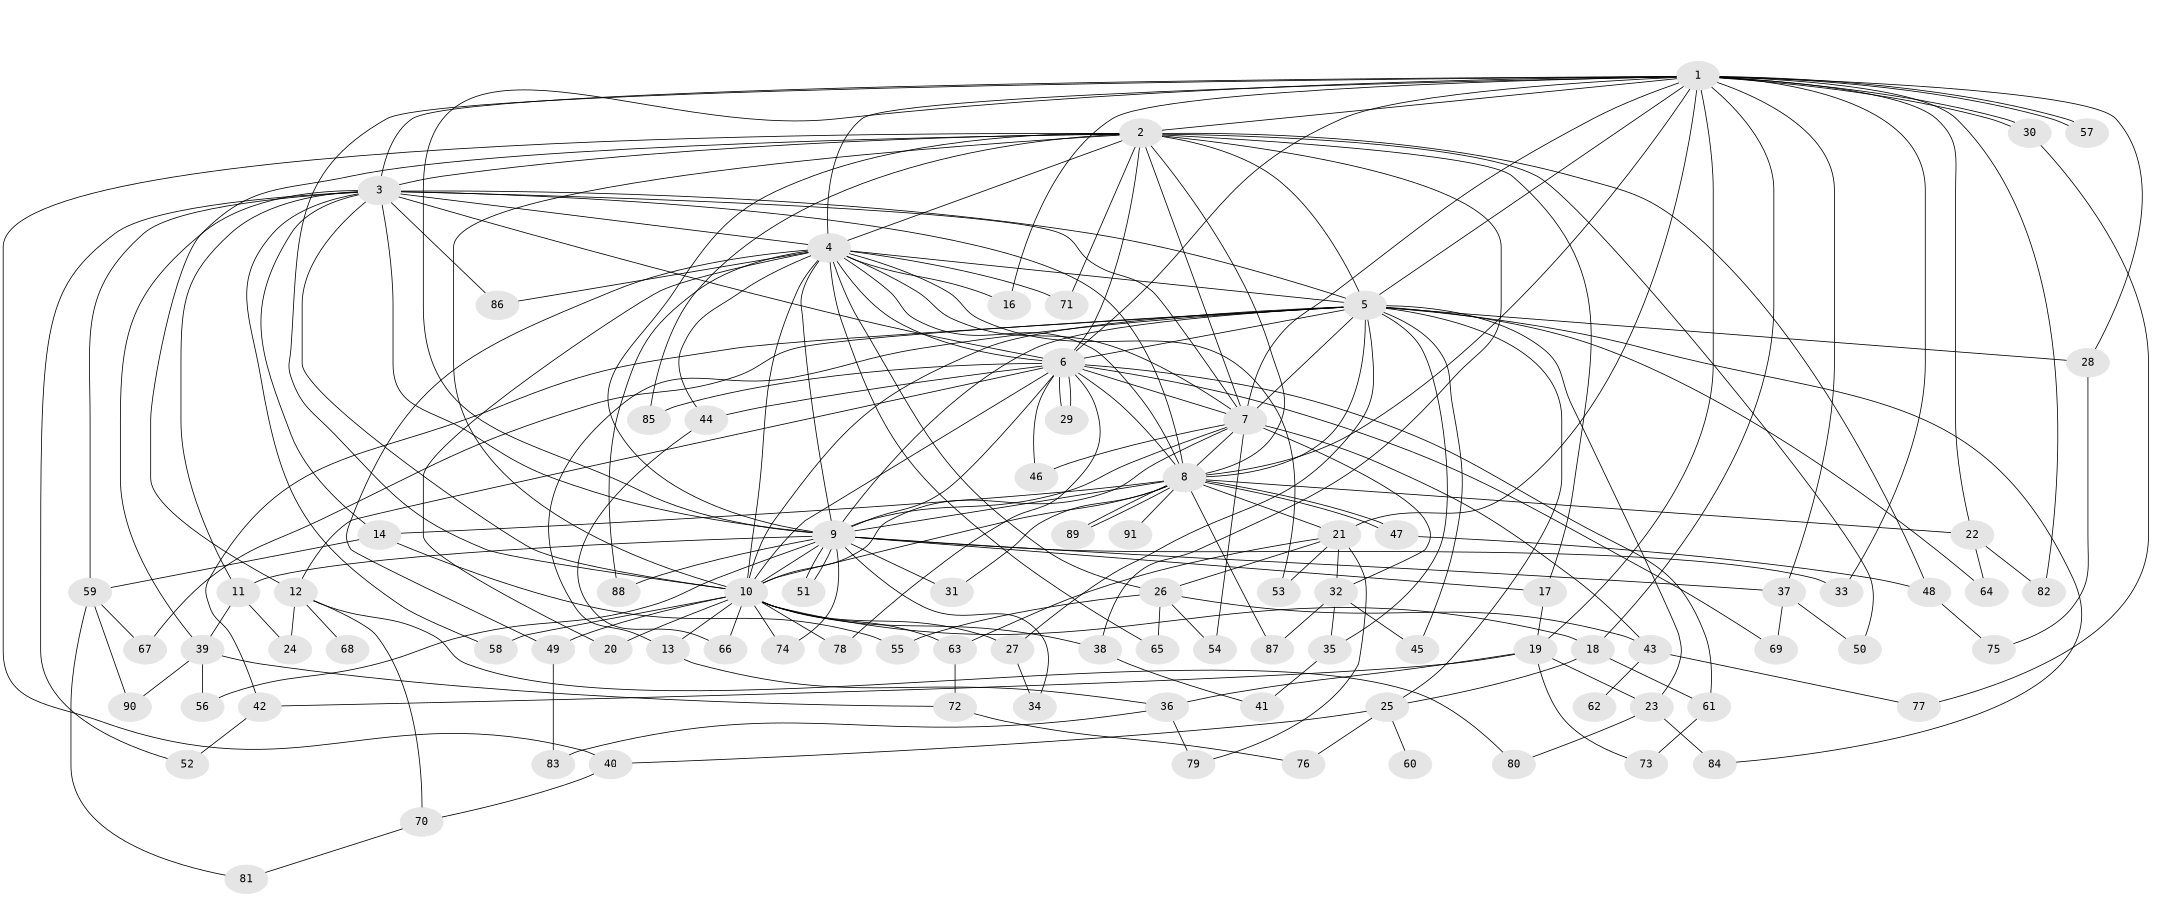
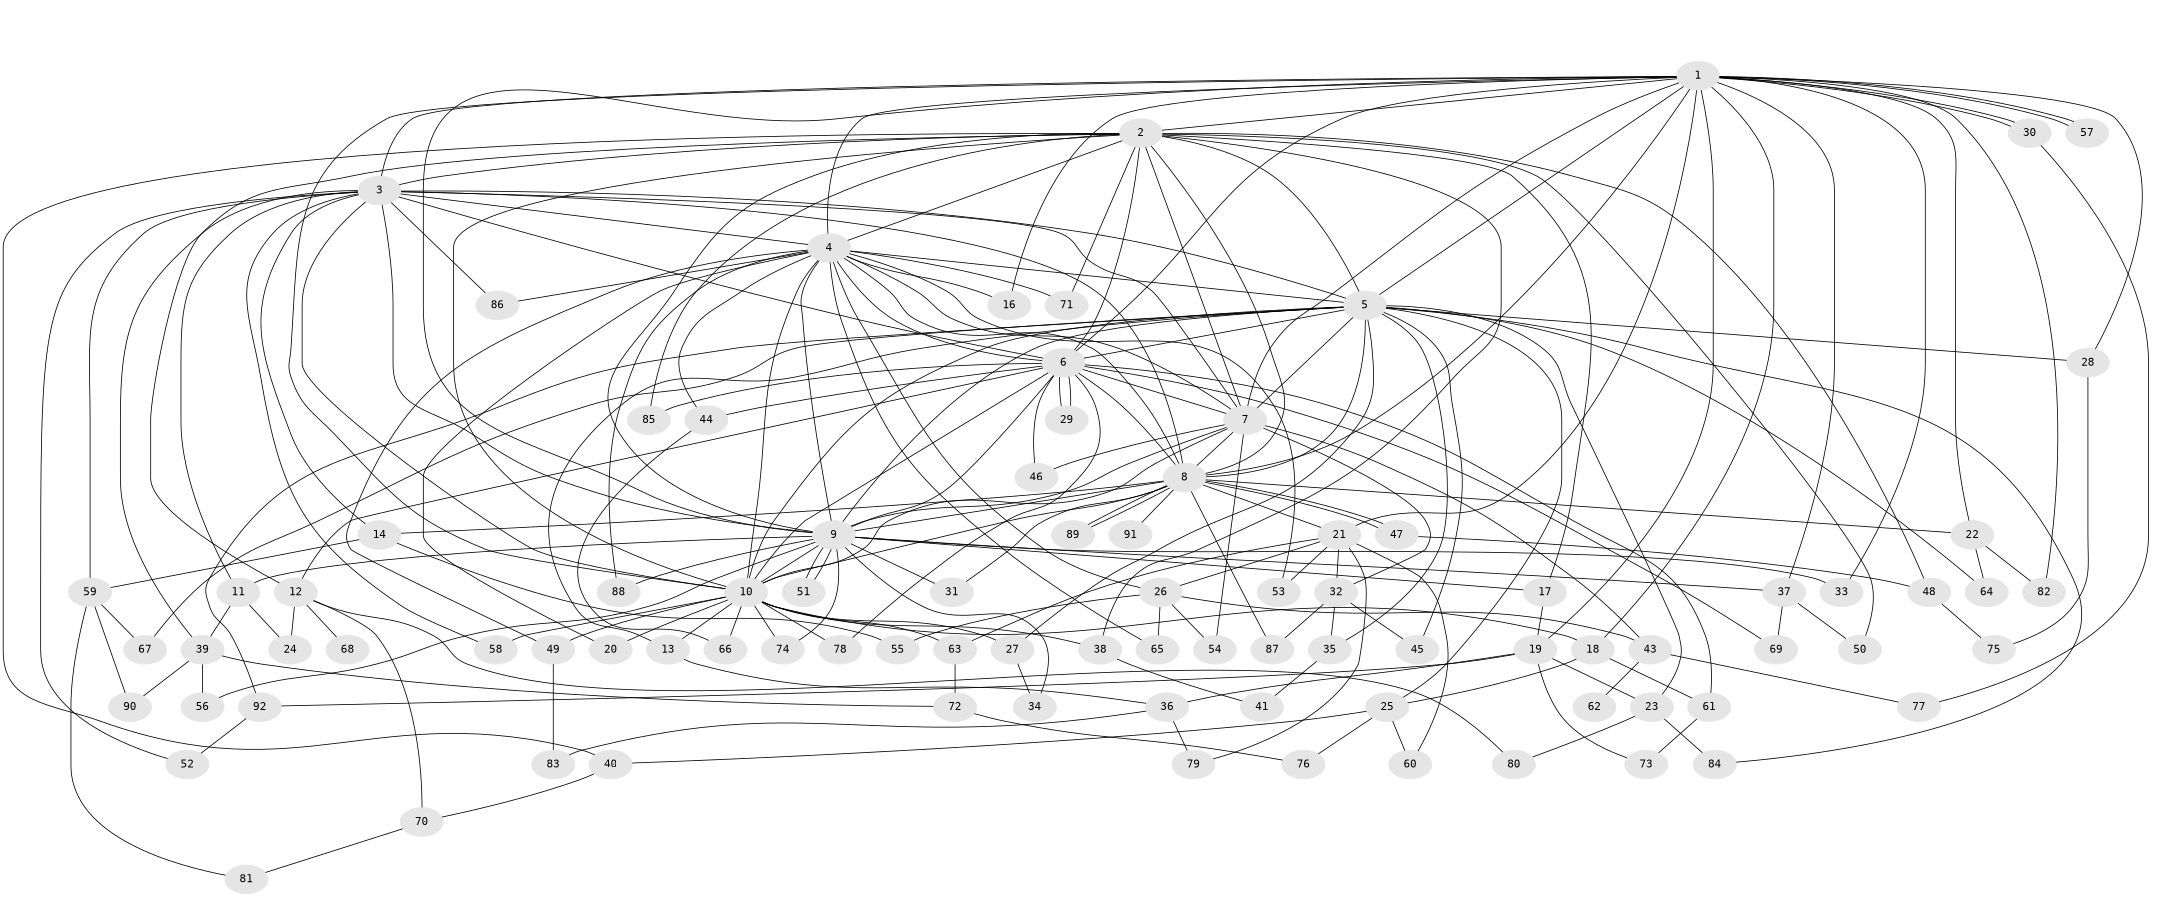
none -> (1445, 628)
(260, 707) -> (260, 707)
